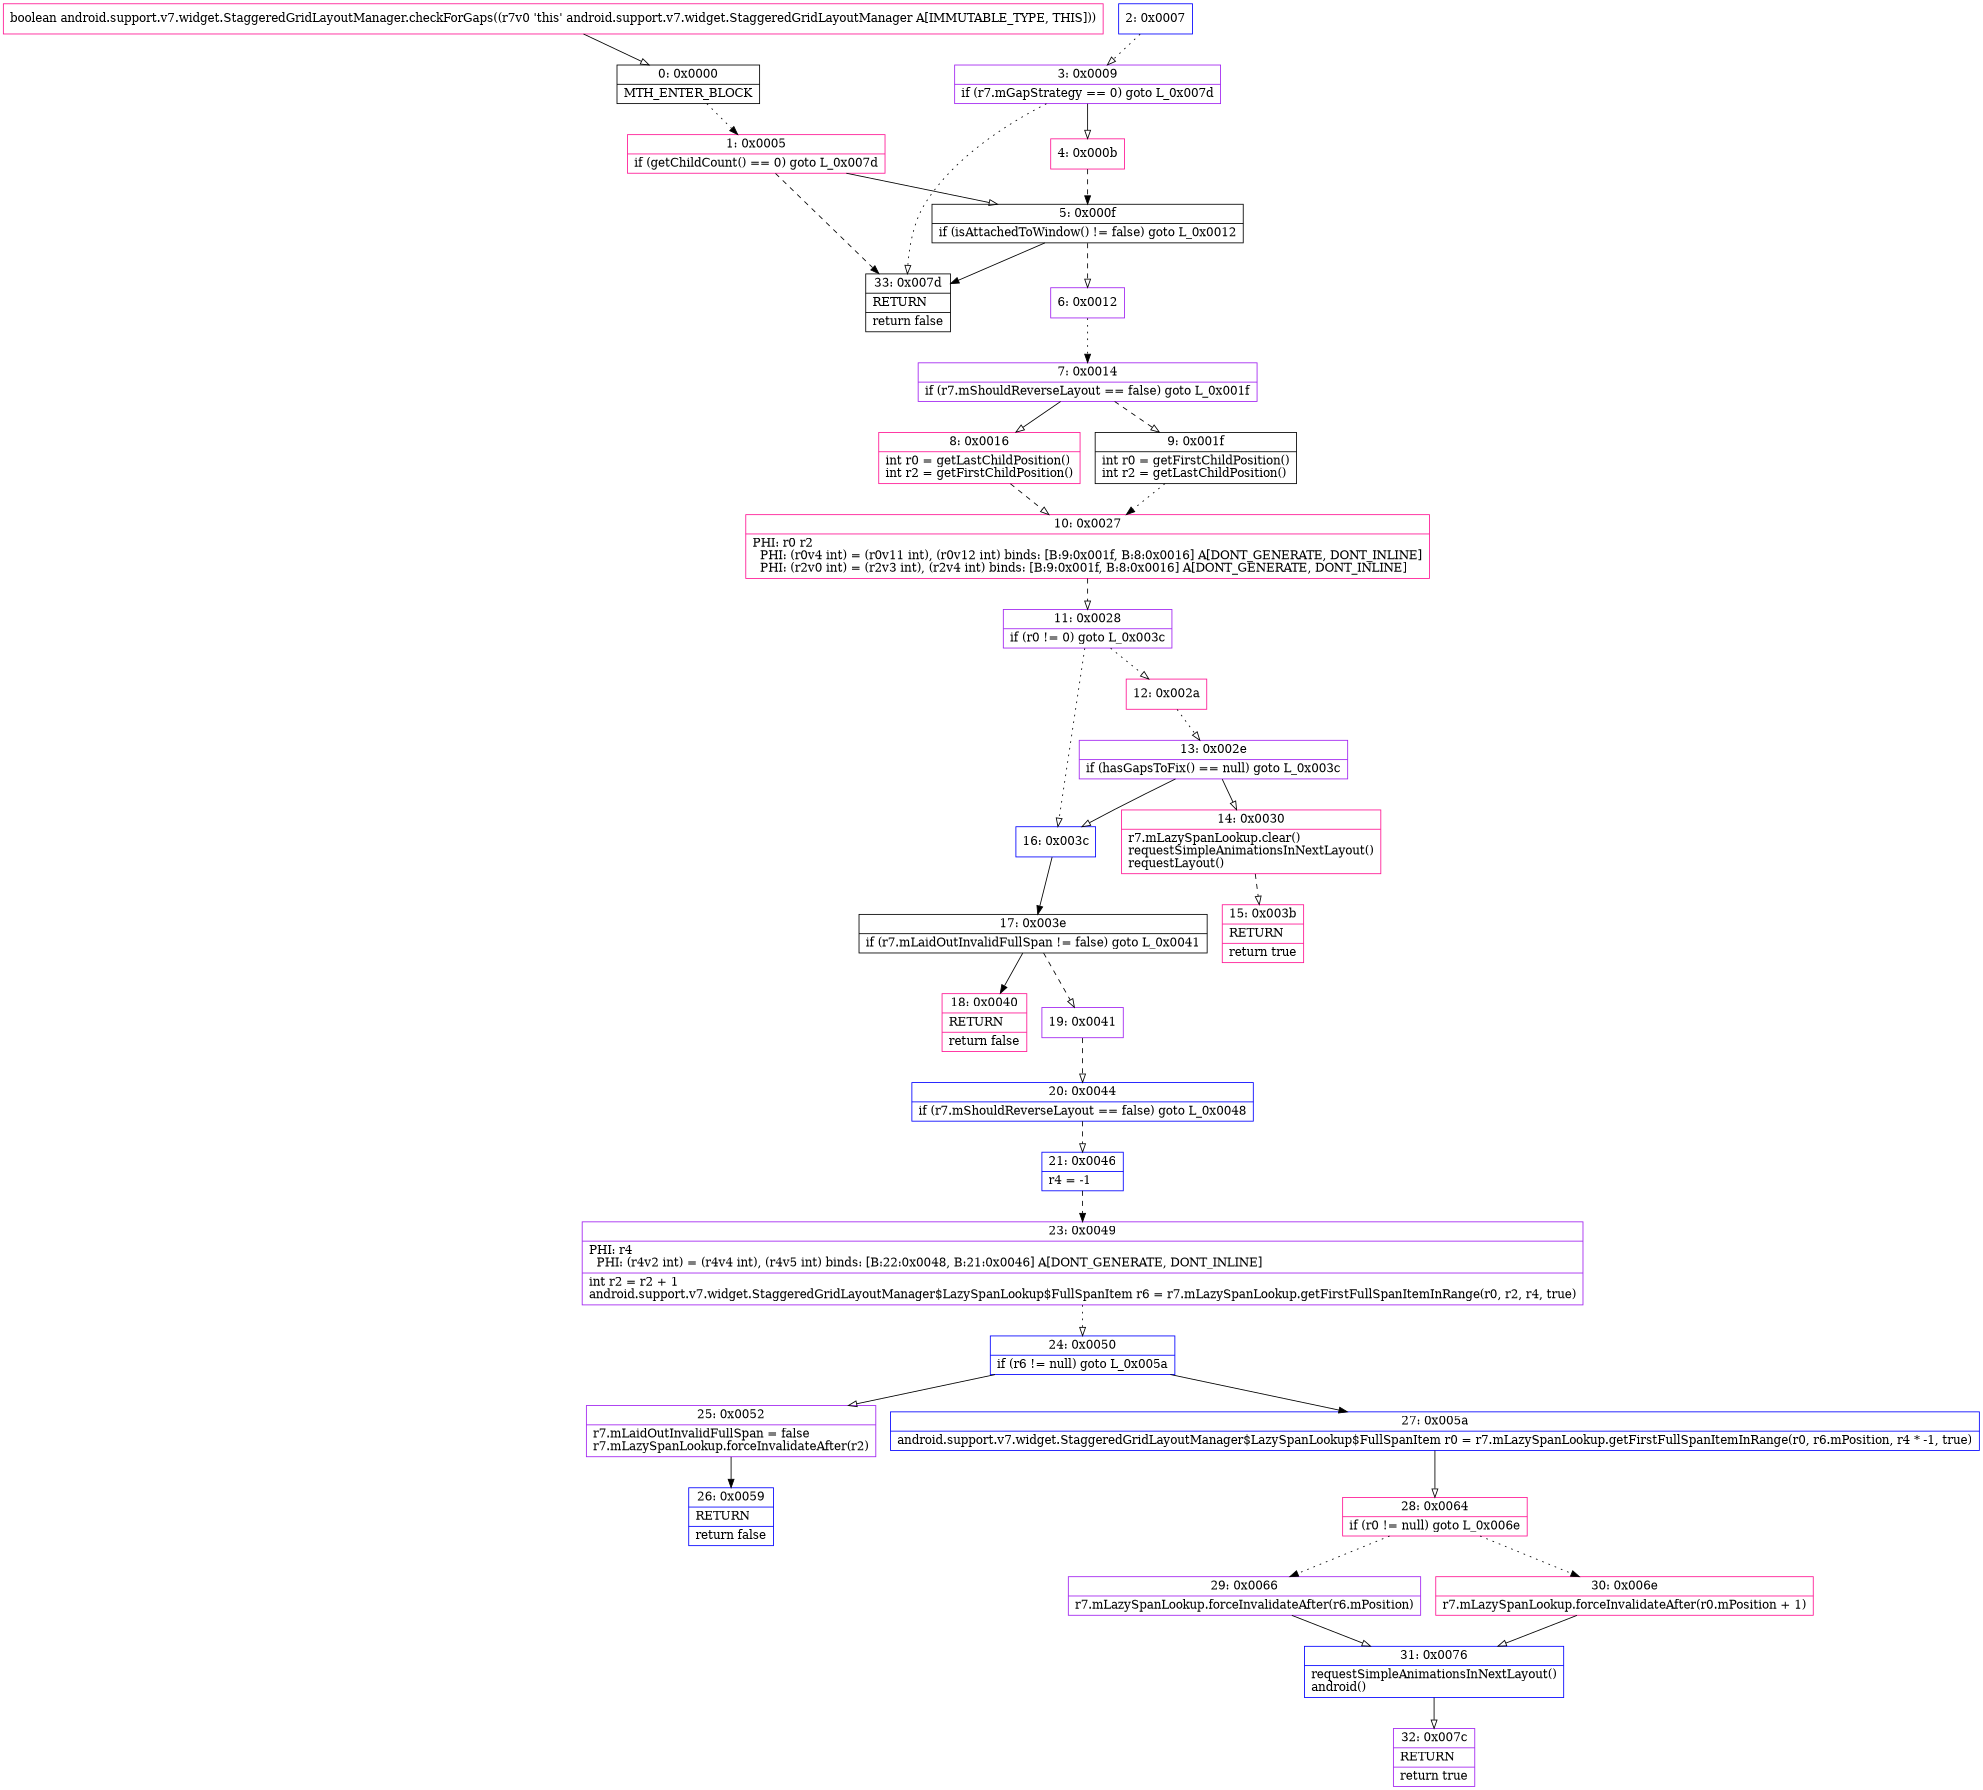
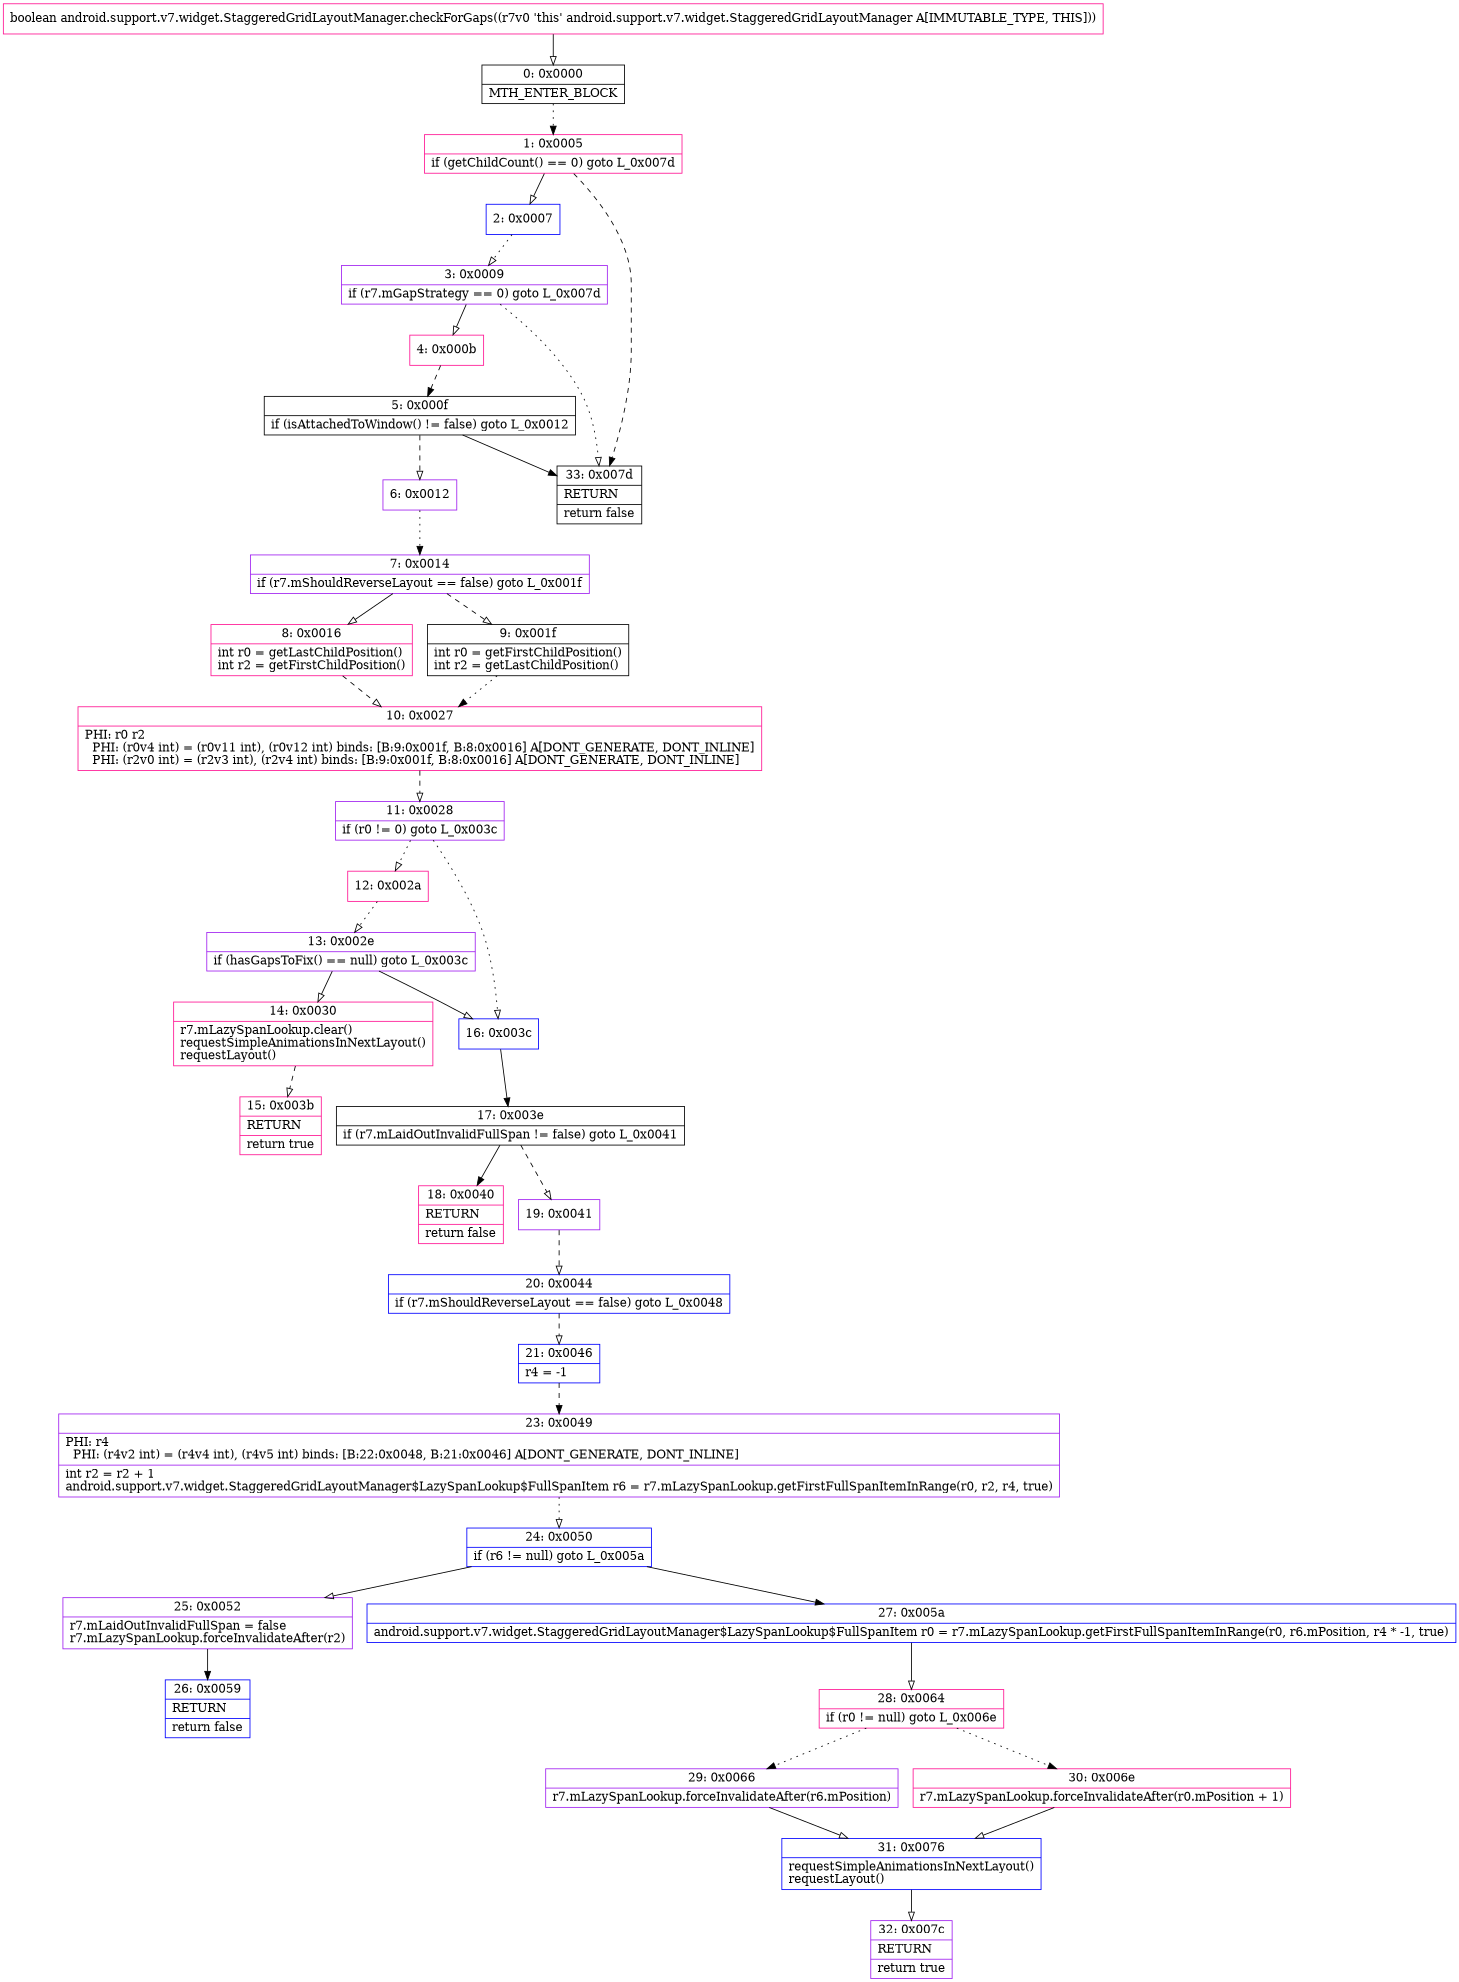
(918, 188) -> (539, 185)
(1339, 1687) -> (837, 1880)
